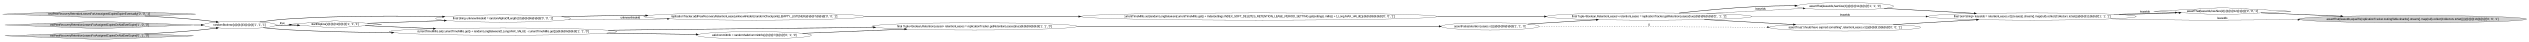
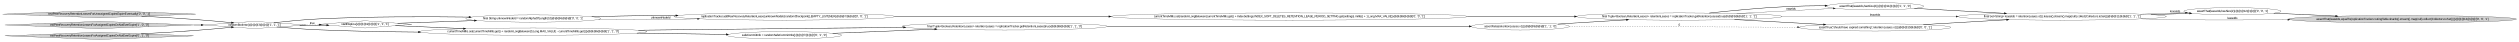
(2222, 11) -> (2232, 11)
(240, 25) -> (255, 25)
